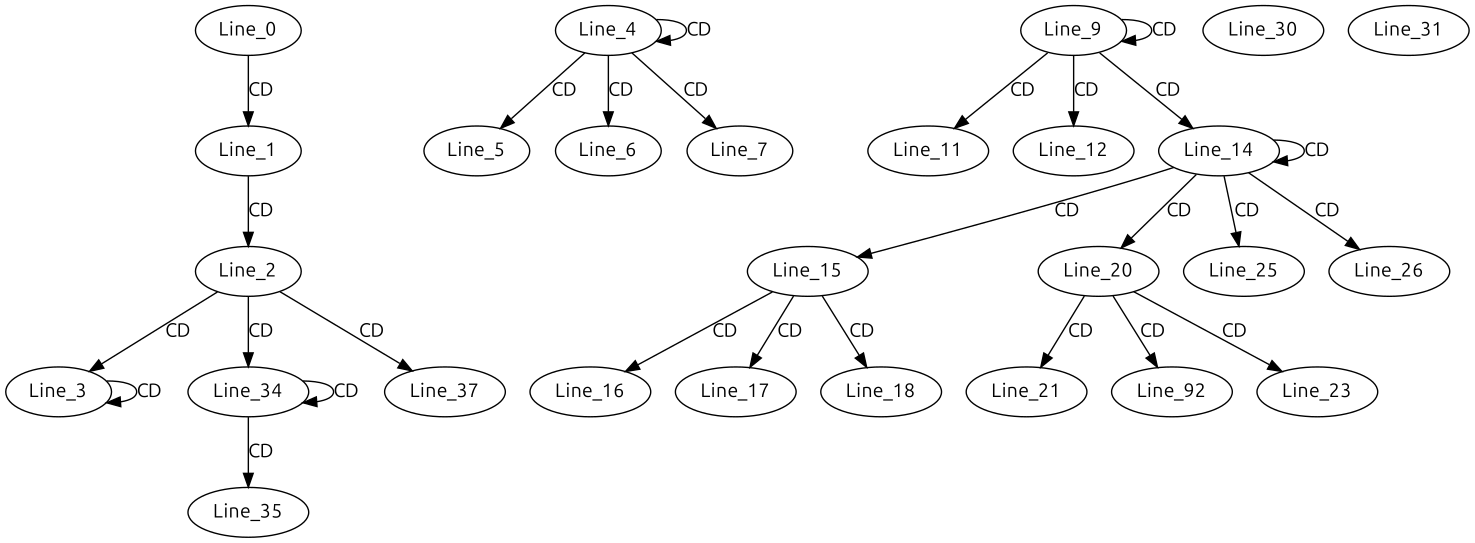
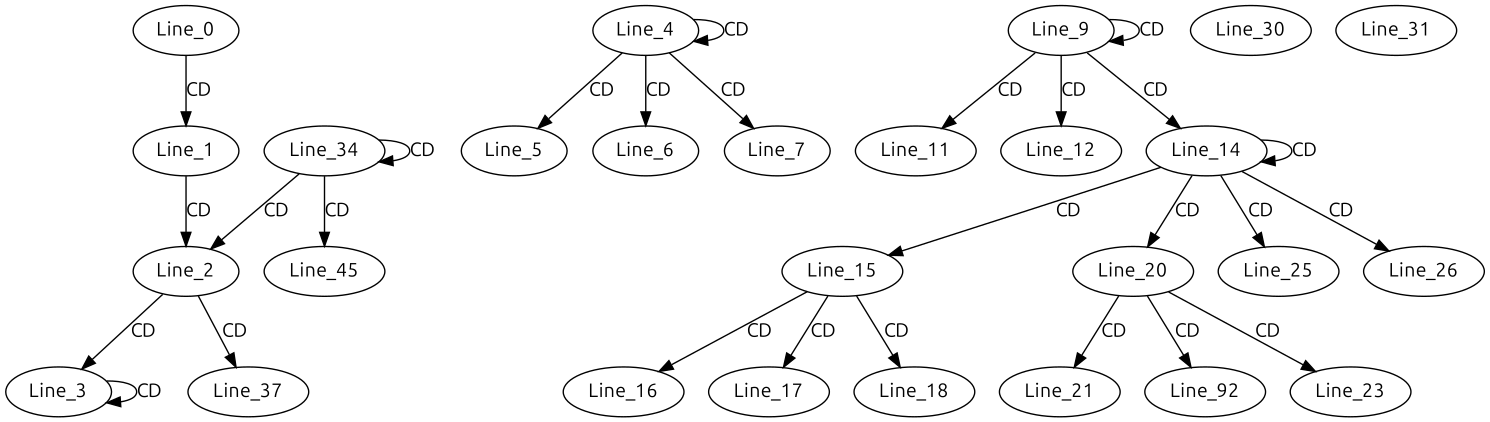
(248, 325) -> (260, 207)
(248, 512) -> (325, 271)
